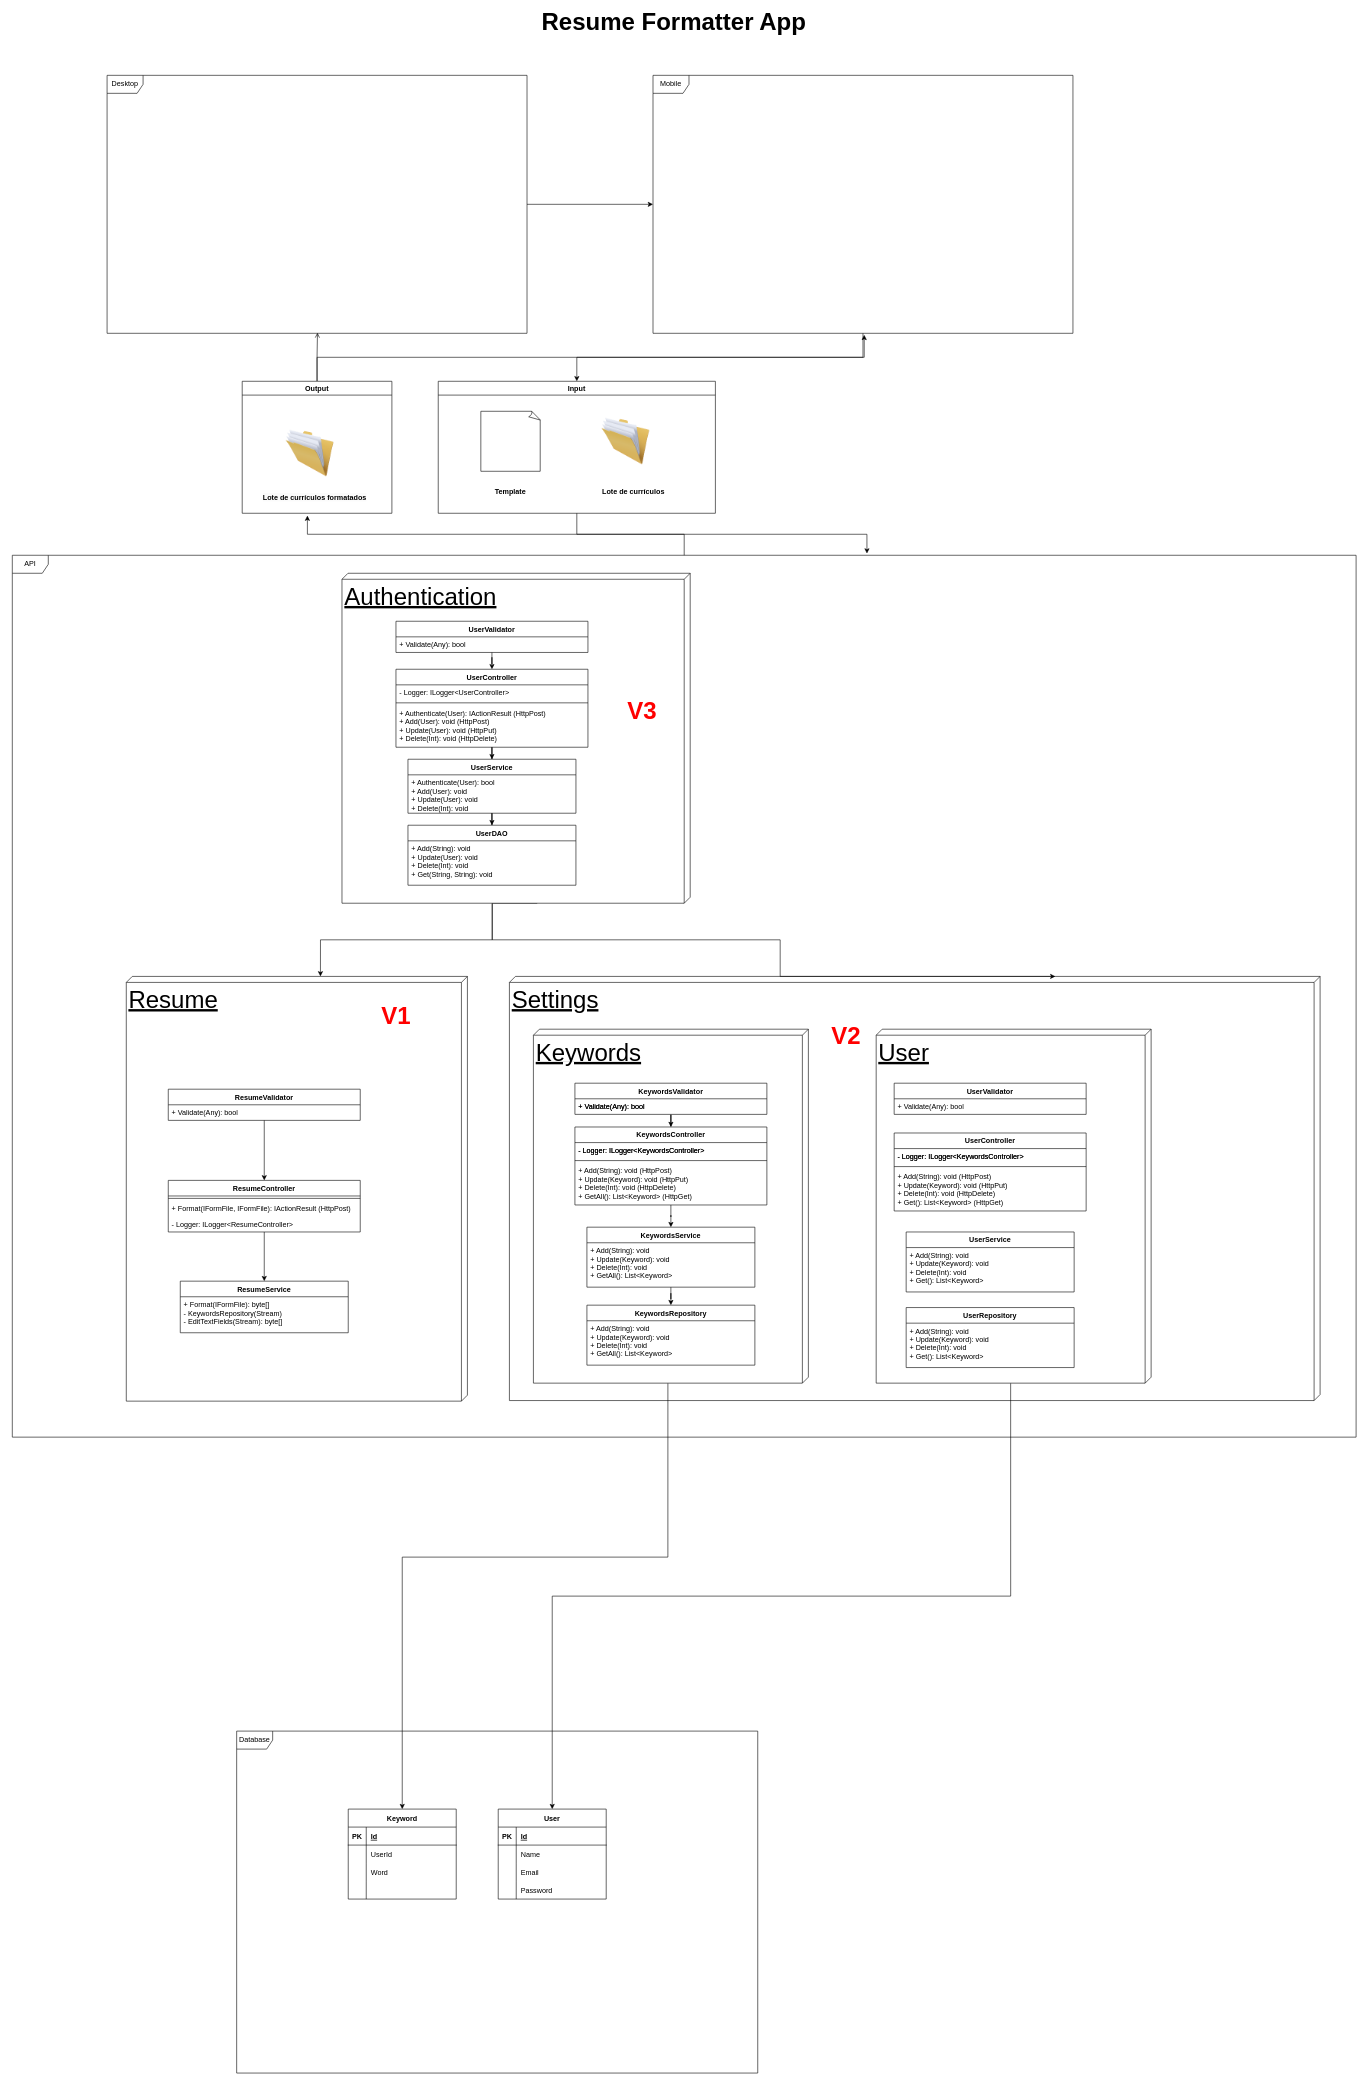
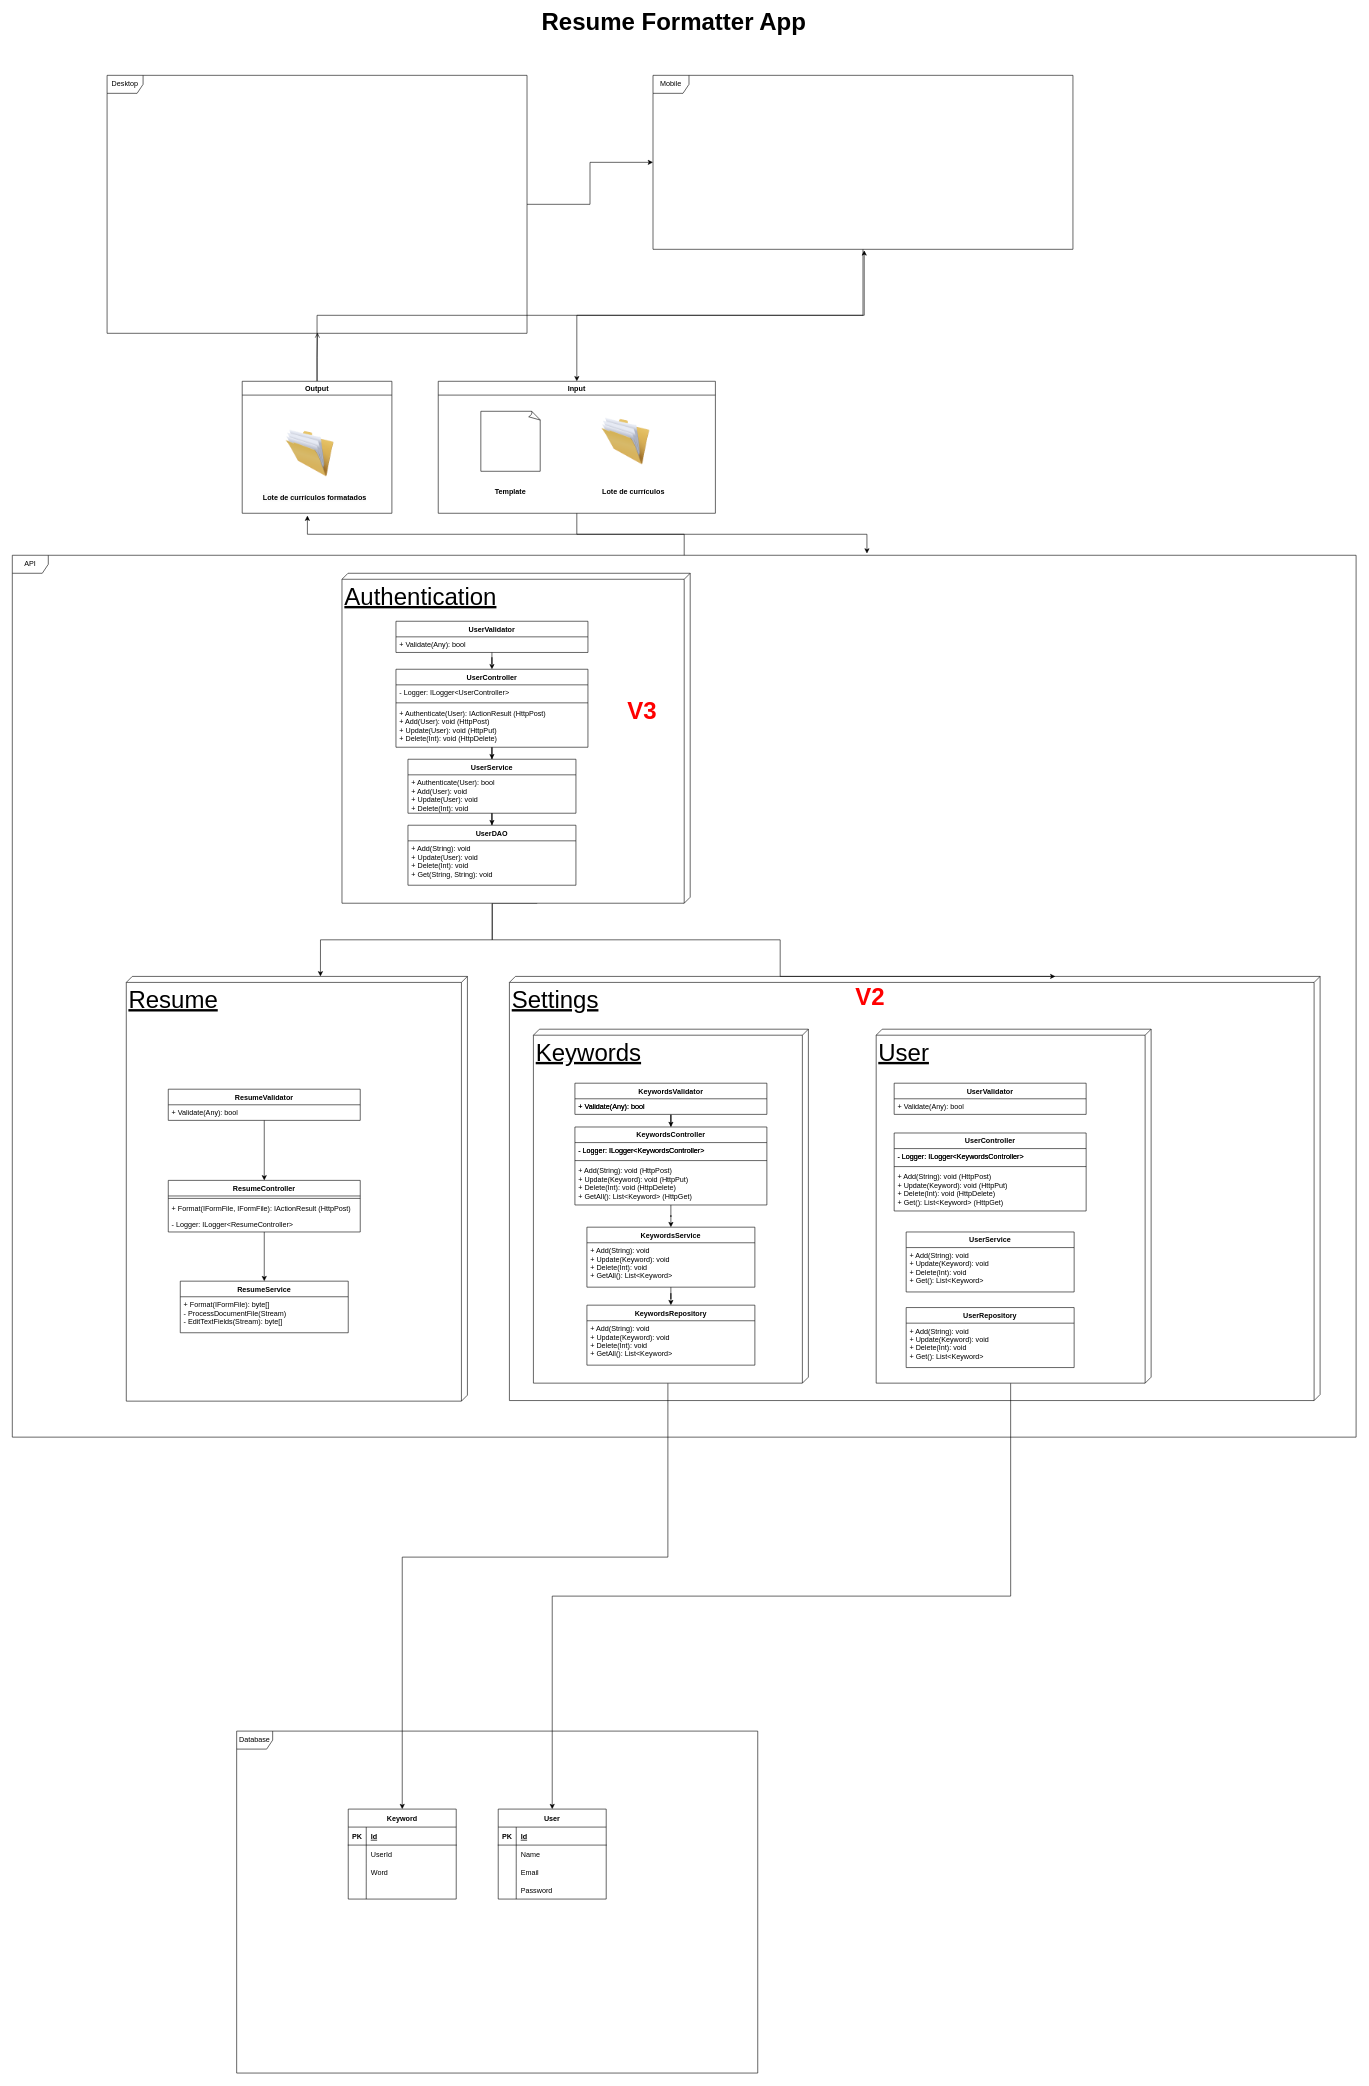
(863, 204) -> (863, 162)
(396, 1013) -> none
(846, 1034) -> (870, 995)
(233, 1305) -> (233, 1305)
